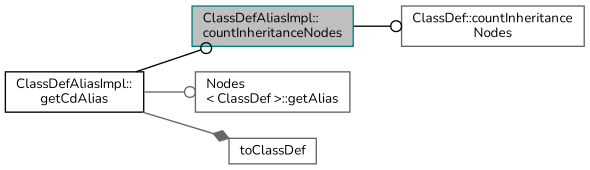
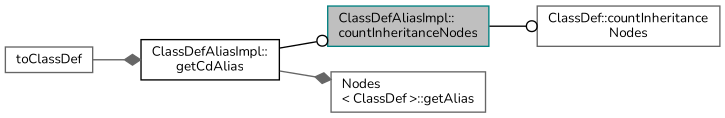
(164, 92) -> (297, 74)
(178, 123) -> (108, 60)
